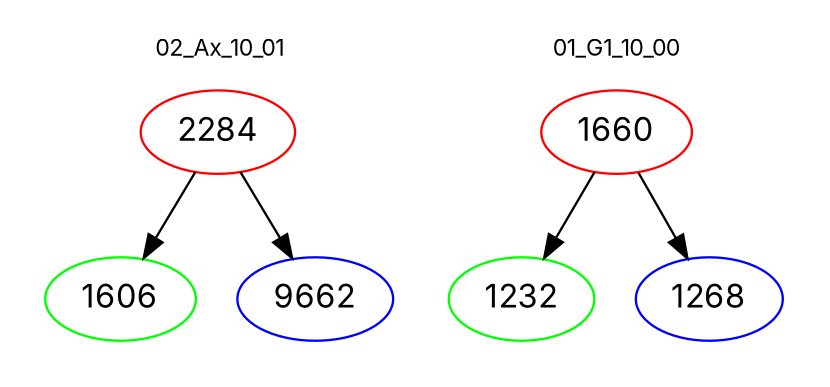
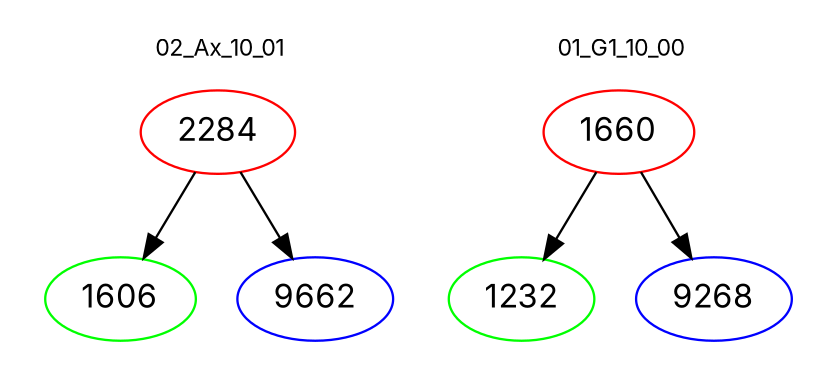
(709, 299) -> (714, 299)
